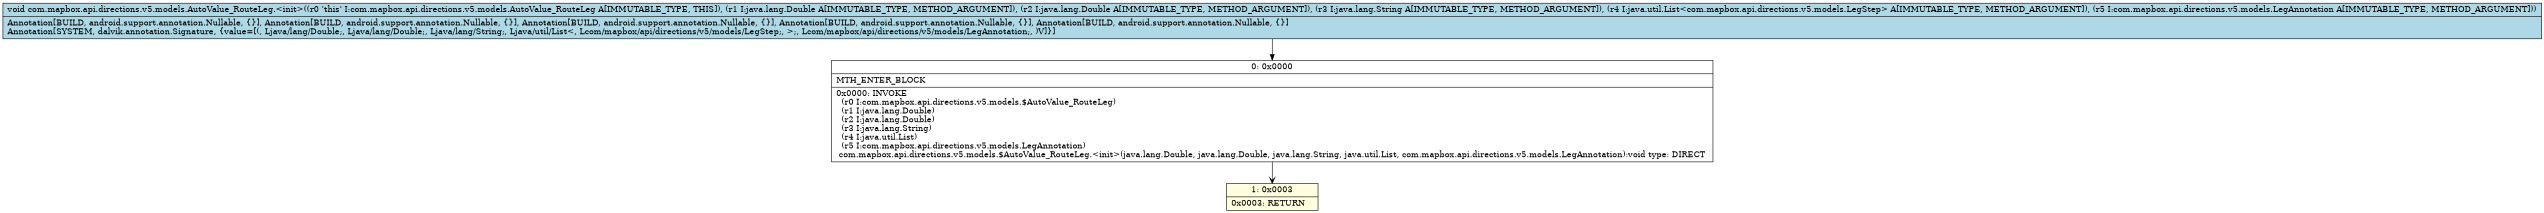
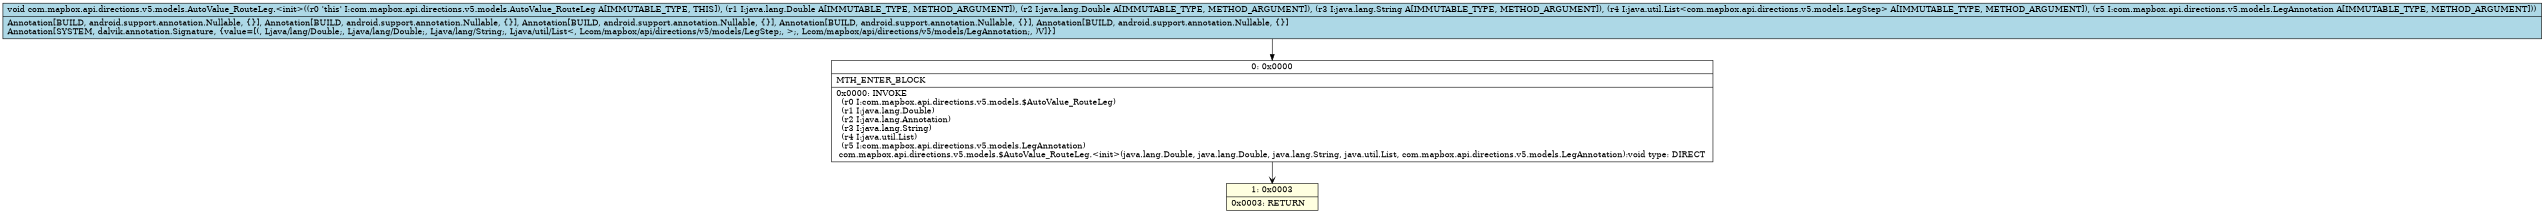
(886, 120) -> (894, 120)
